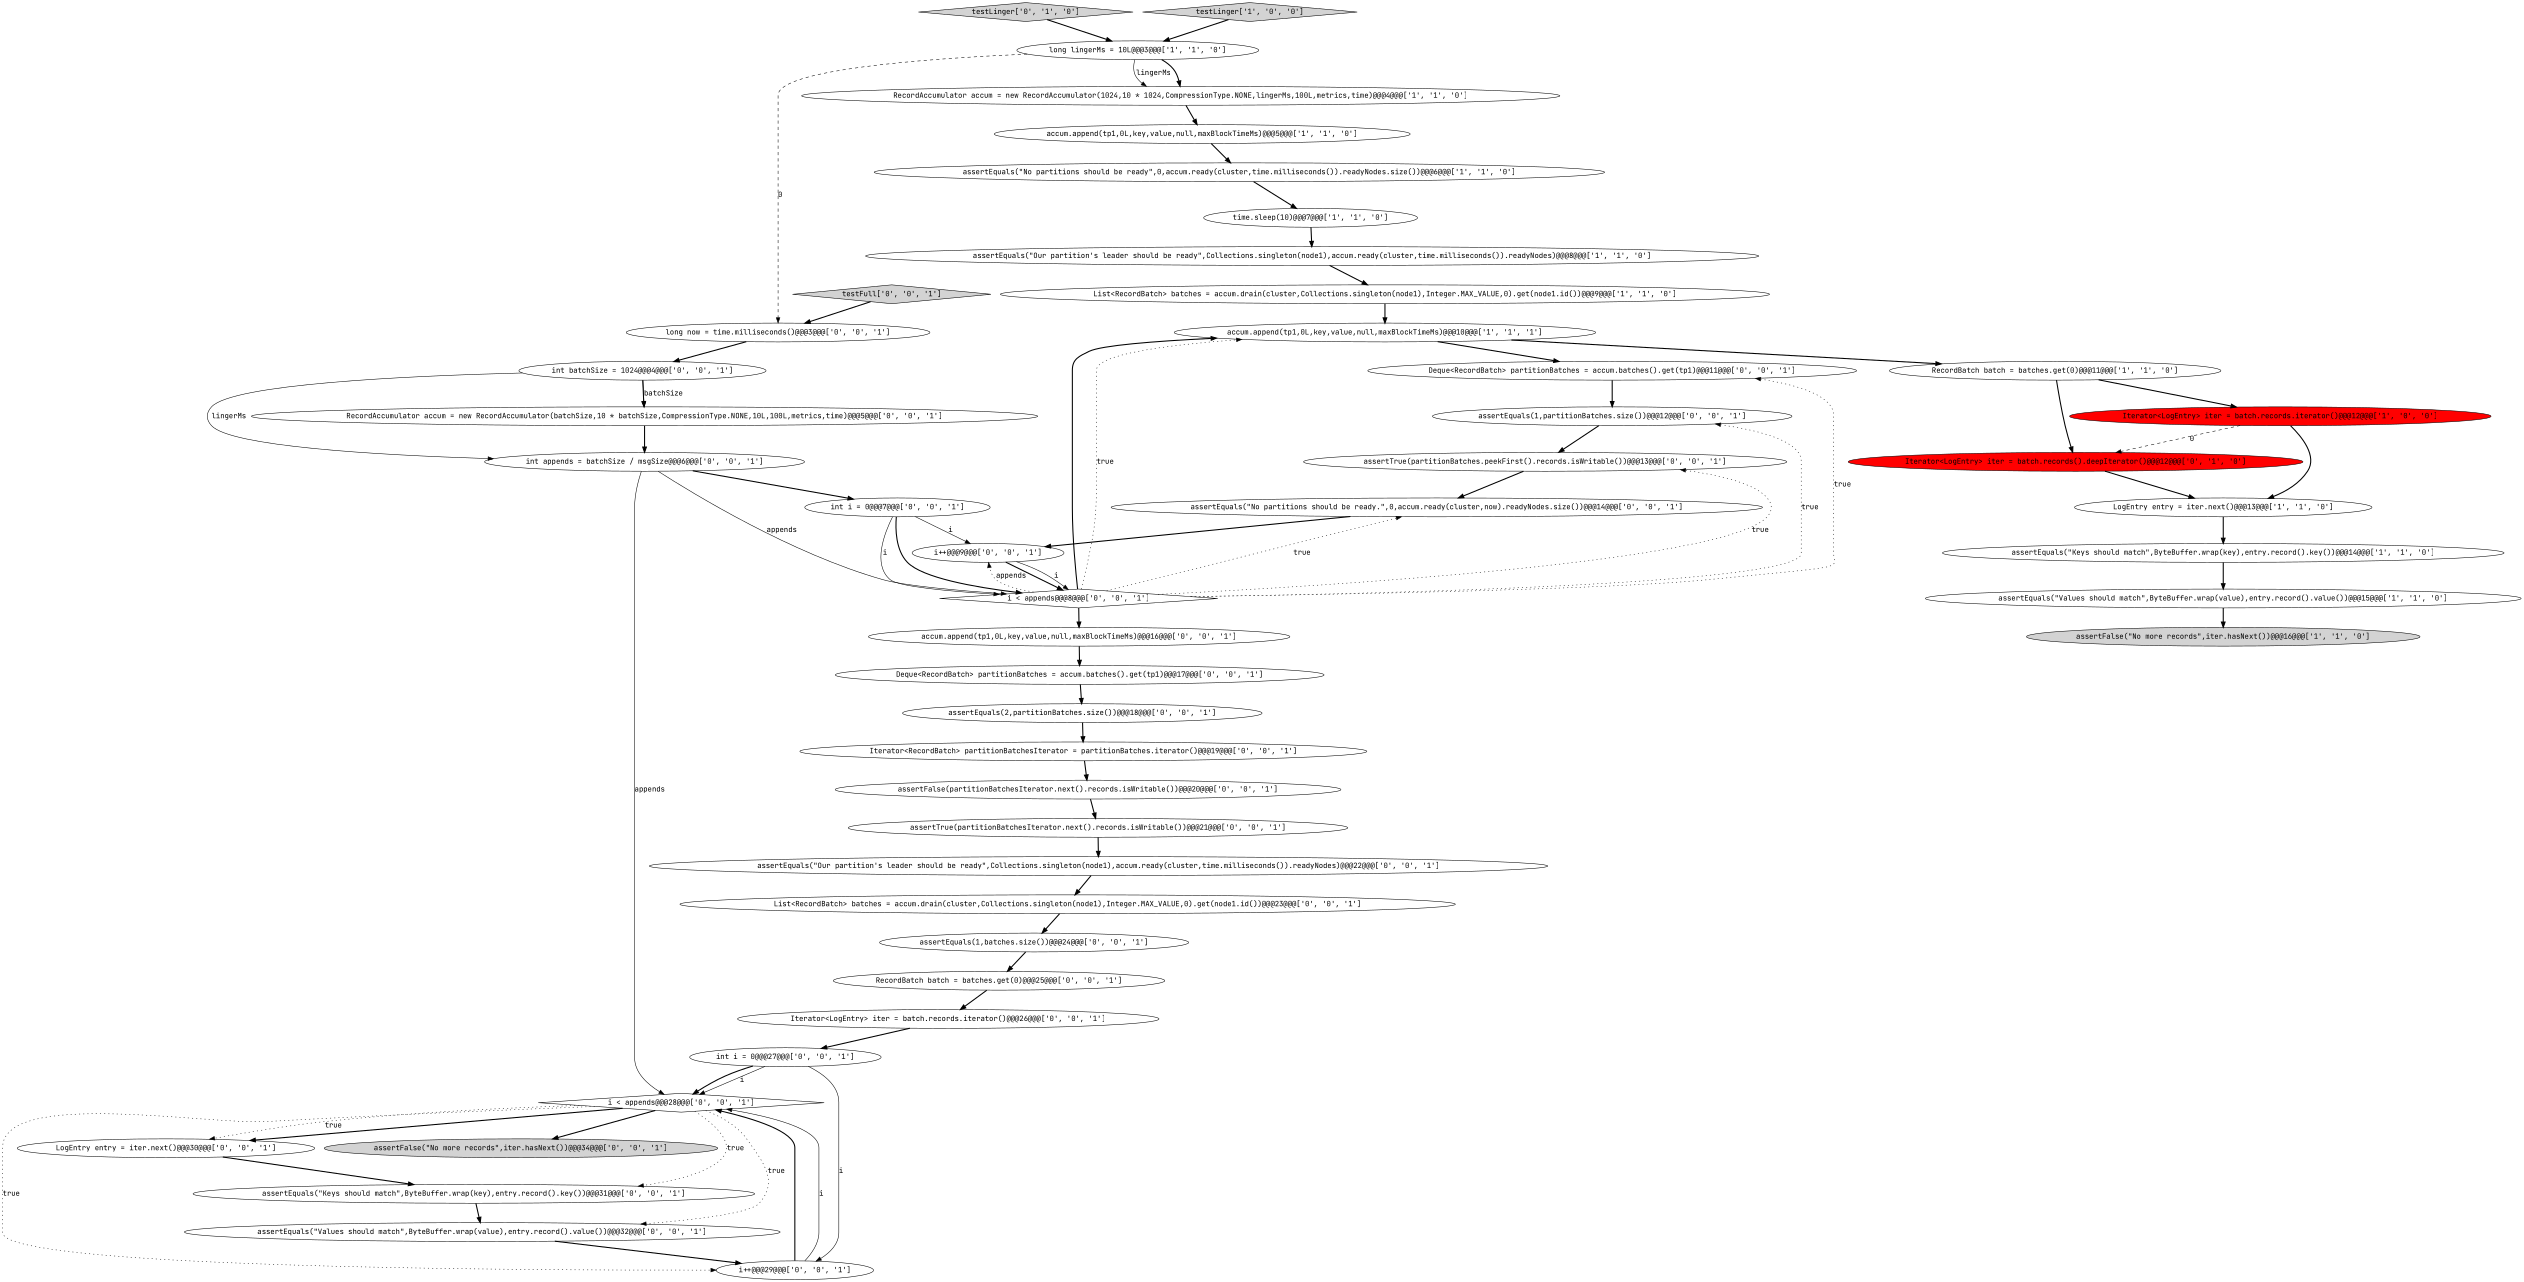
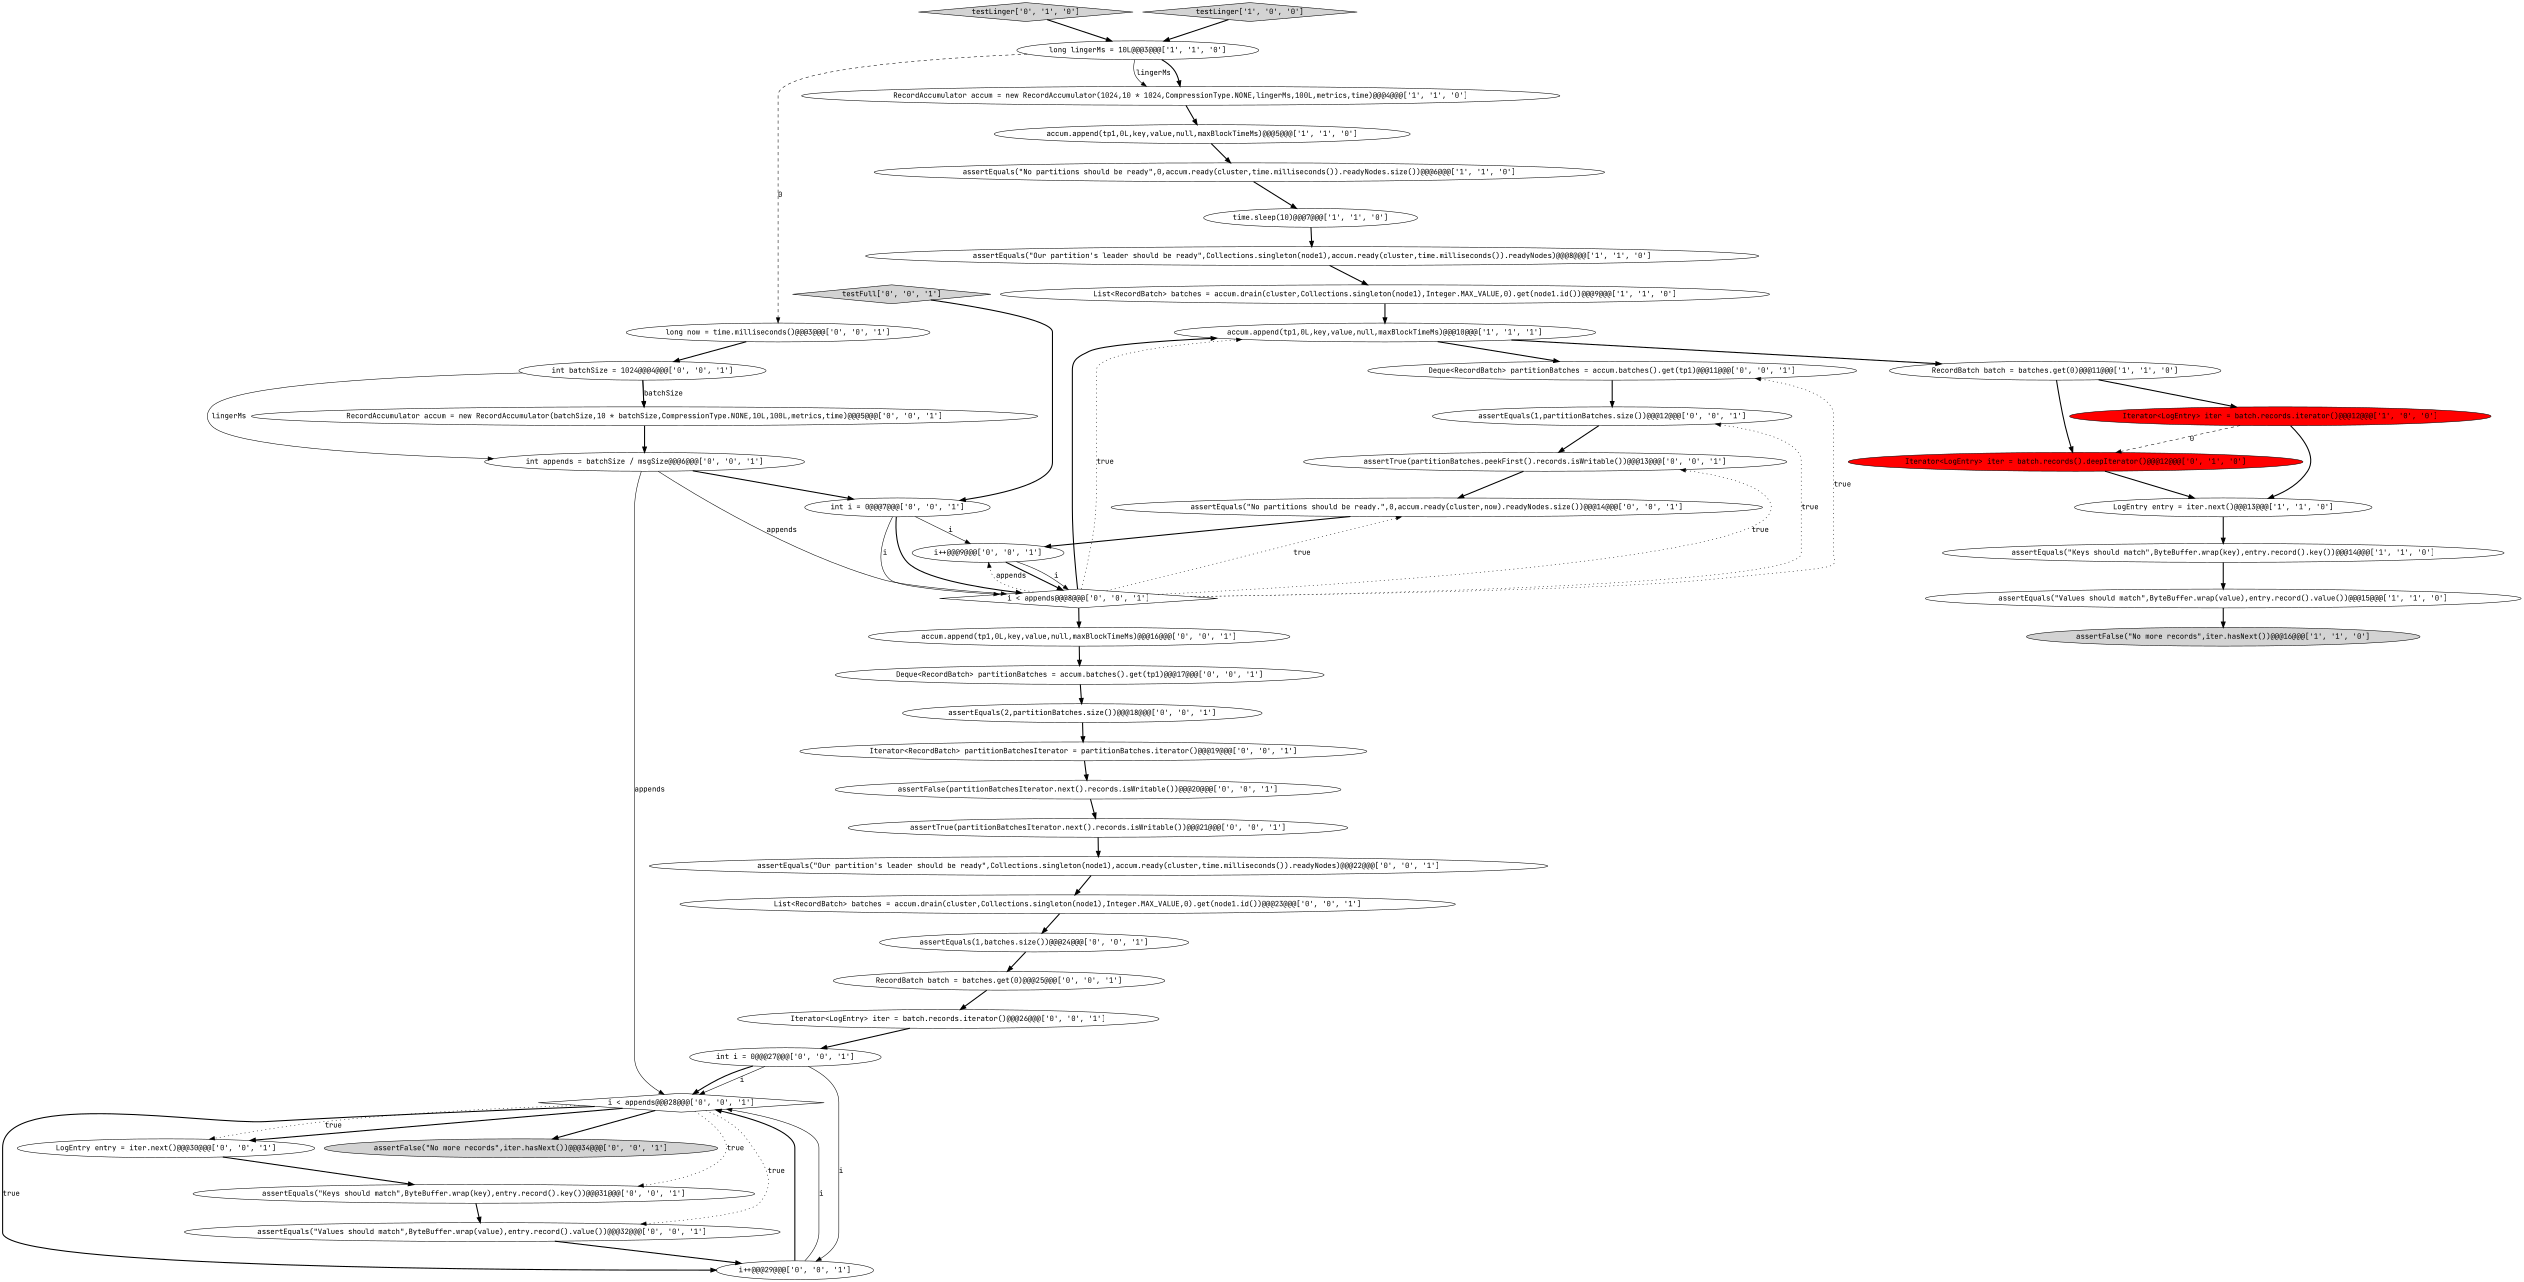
(840, 312) -> (1052, 383)
(12, 1238) -> (12, 1238)
